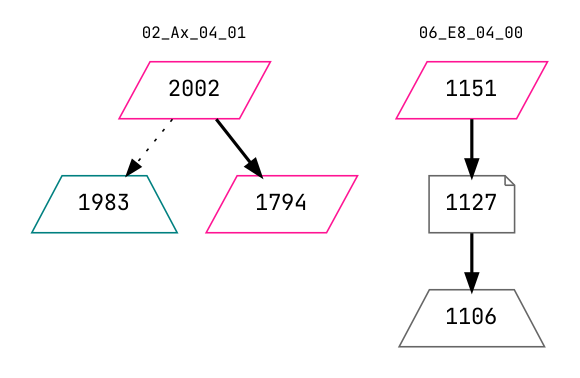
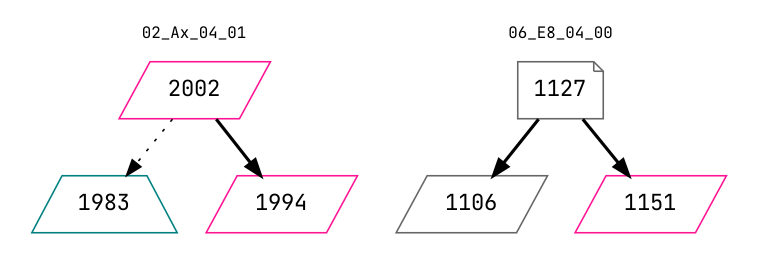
(472, 139) -> (601, 141)
(282, 204) -> (282, 204)
(472, 318) -> (472, 204)
